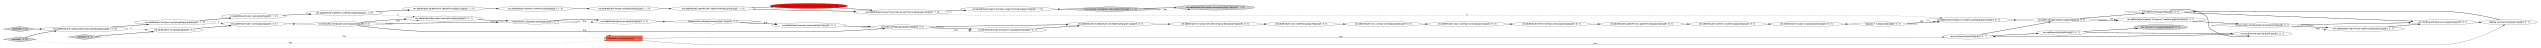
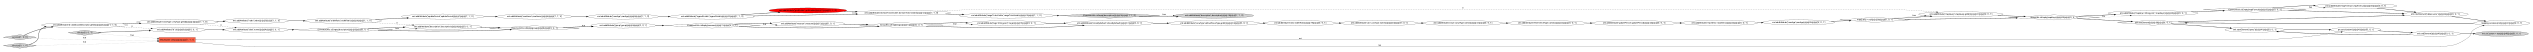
(2015, 28) -> (1960, 19)
(578, 30) -> (96, 44)
(621, 32) -> (808, 28)
